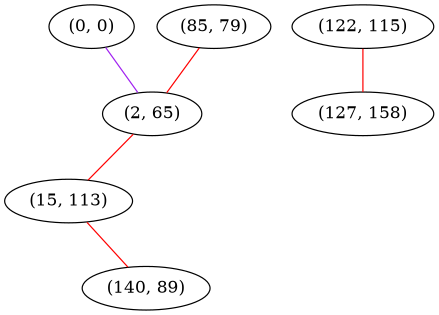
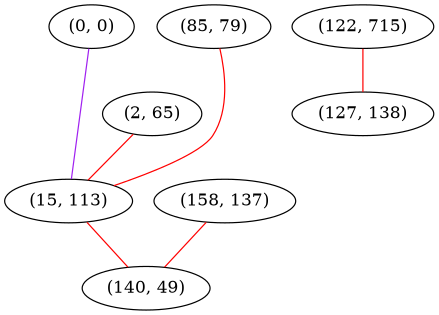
(363, 27) -> (363, 27)
(122, 70) -> (80, 114)
(183, 70) -> (205, 144)
(363, 114) -> (363, 114)
none -> (225, 201)
(146, 288) -> (146, 288)
